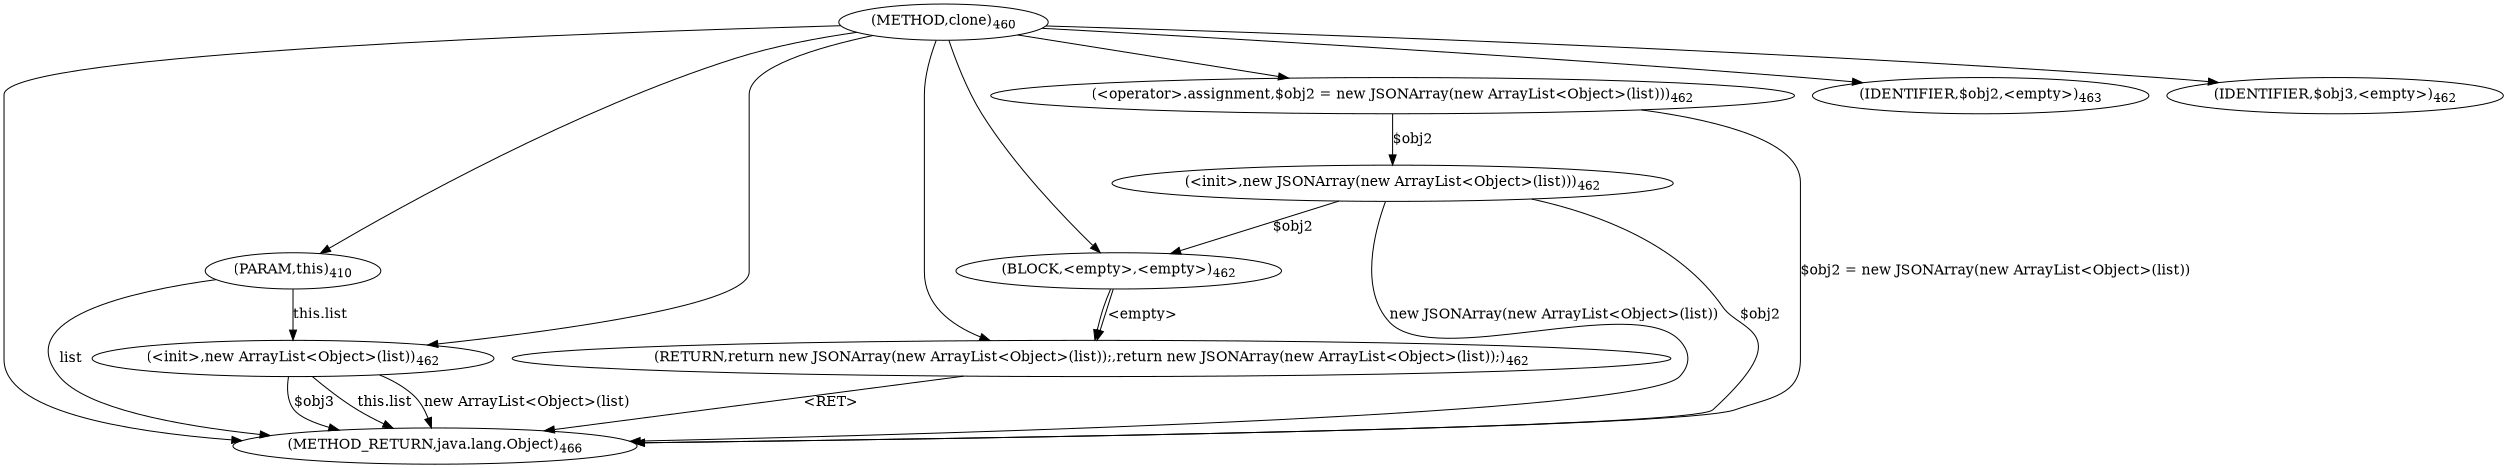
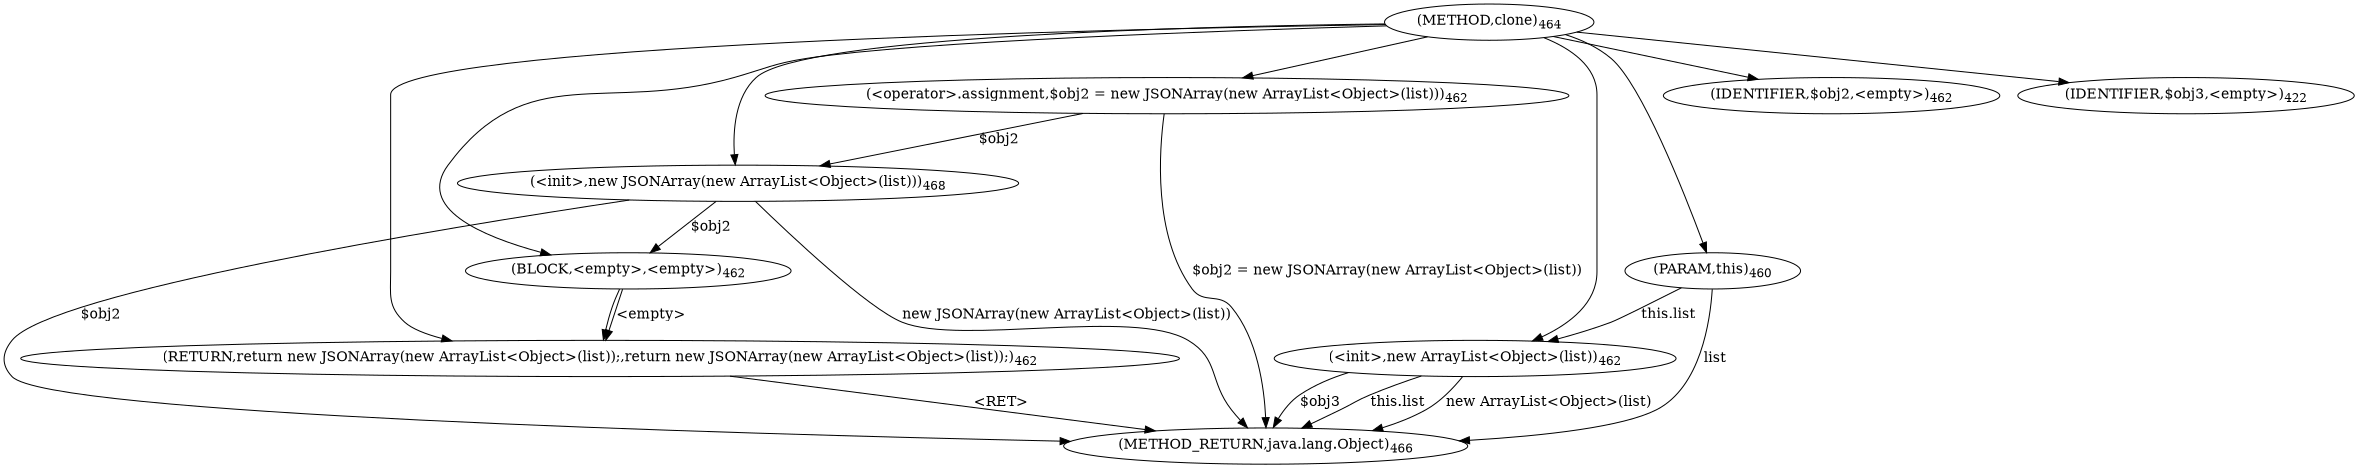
(1004, 21) -> (1550, 21)
(161, 61) -> (1027, 36)
(2090, 94) -> (1941, 94)
(2445, 94) -> (2296, 94)
(1589, 182) -> (934, 182)
(341, 269) -> (1761, 269)
